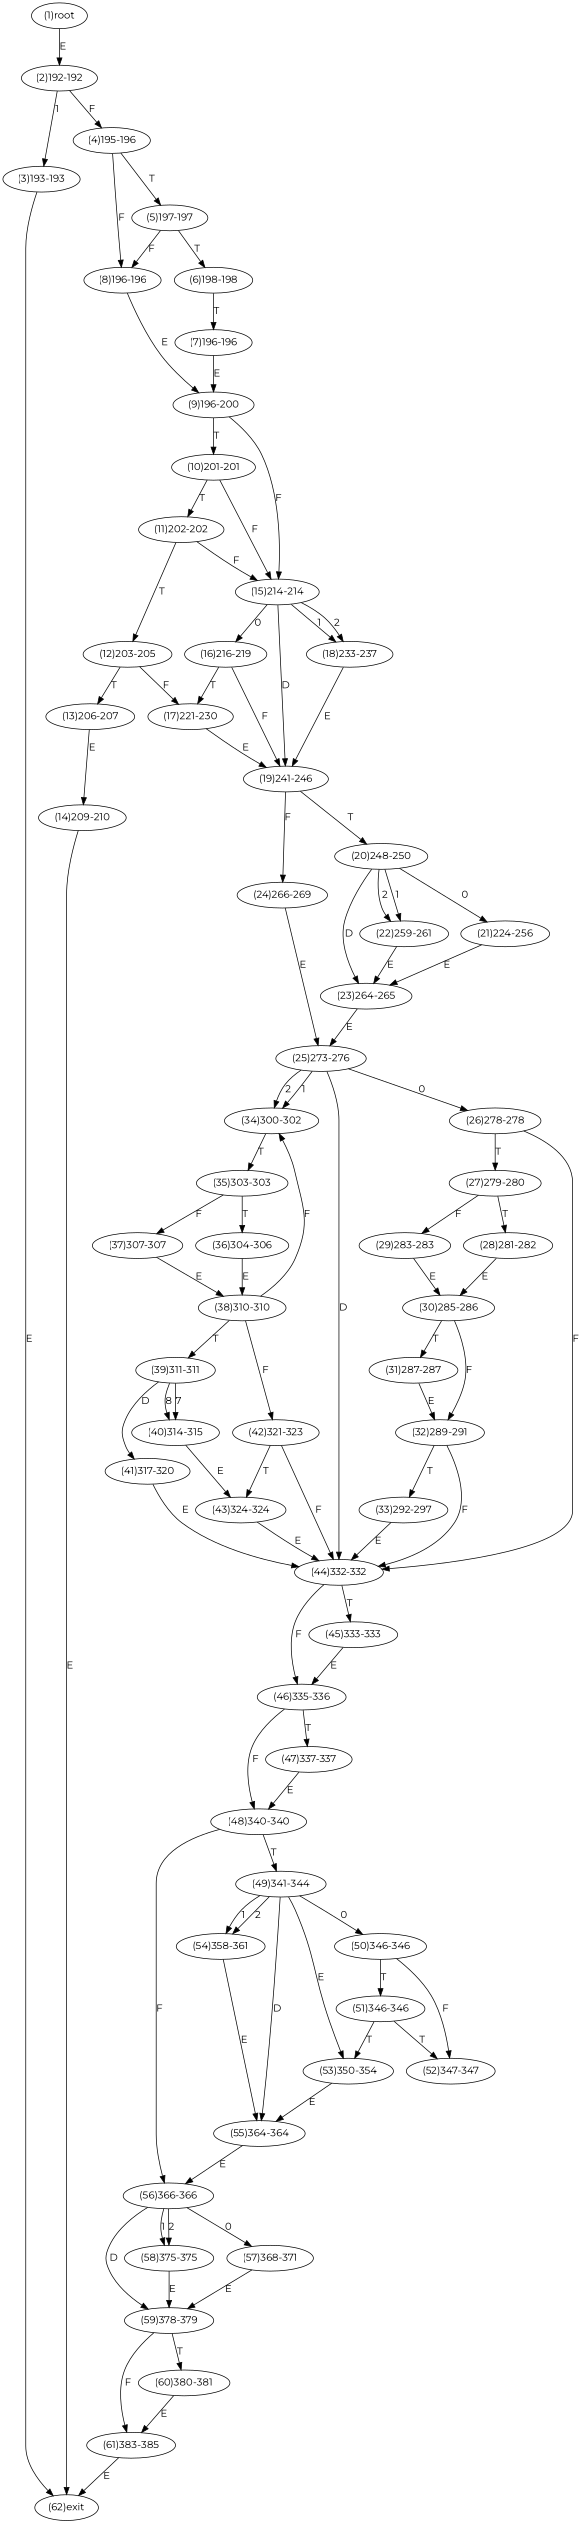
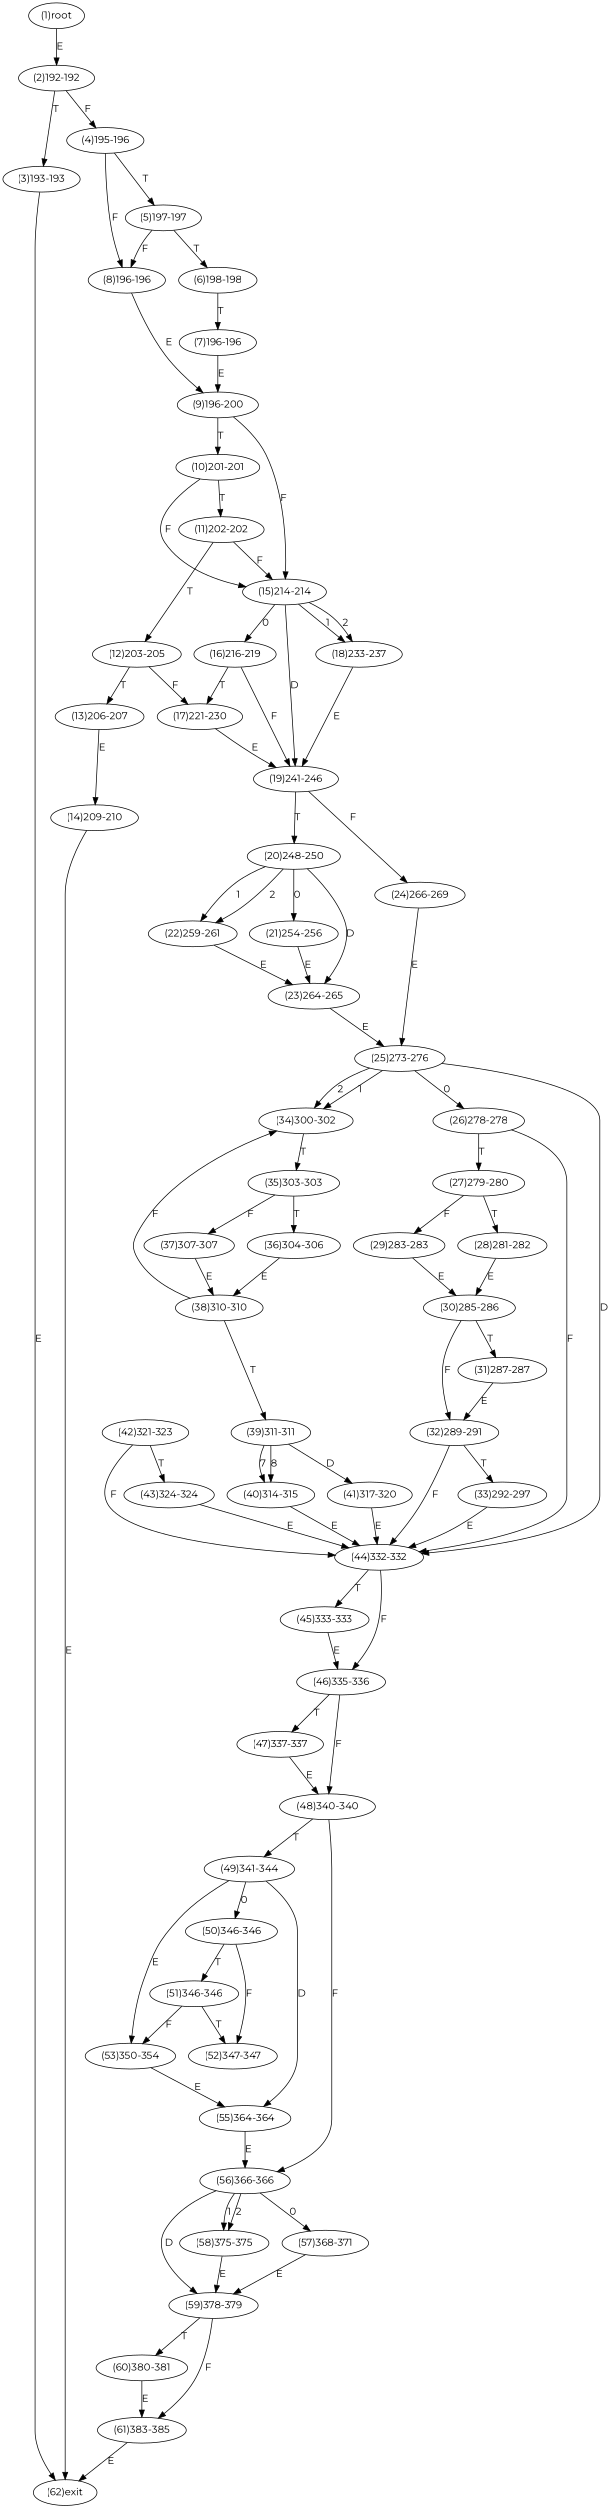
(57, 109) -> (56, 109)
(505, 934) -> (294, 934)
(258, 1367) -> none
(206, 1468) -> (322, 1524)
(221, 1946) -> none
(369, 2040) -> (169, 2025)
